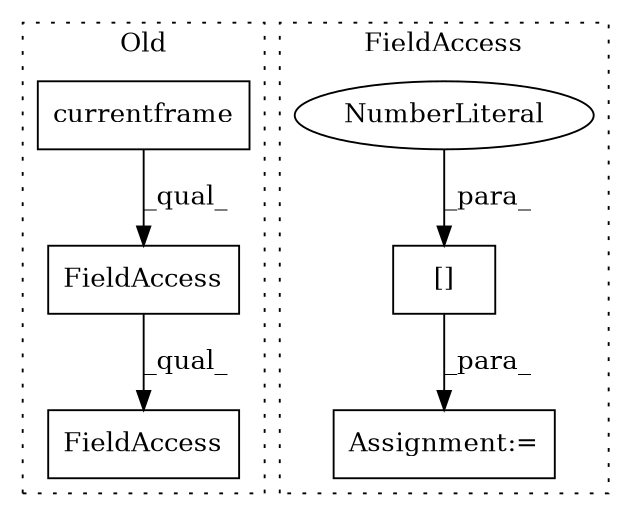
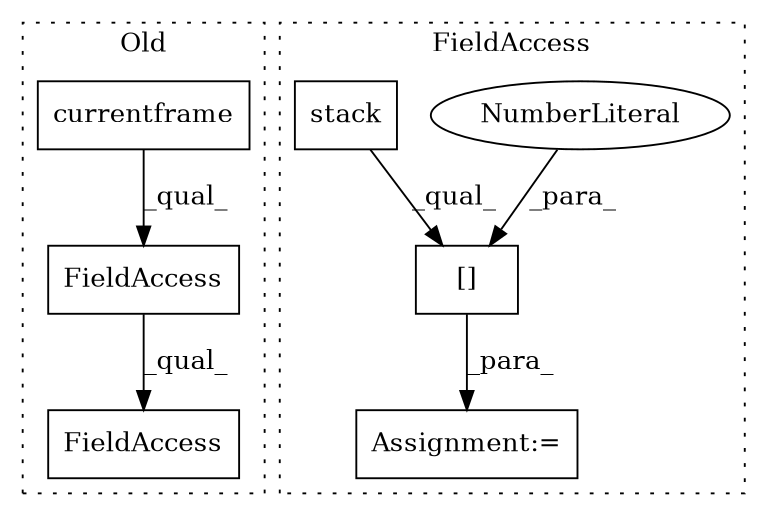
none -> (346, 115)
